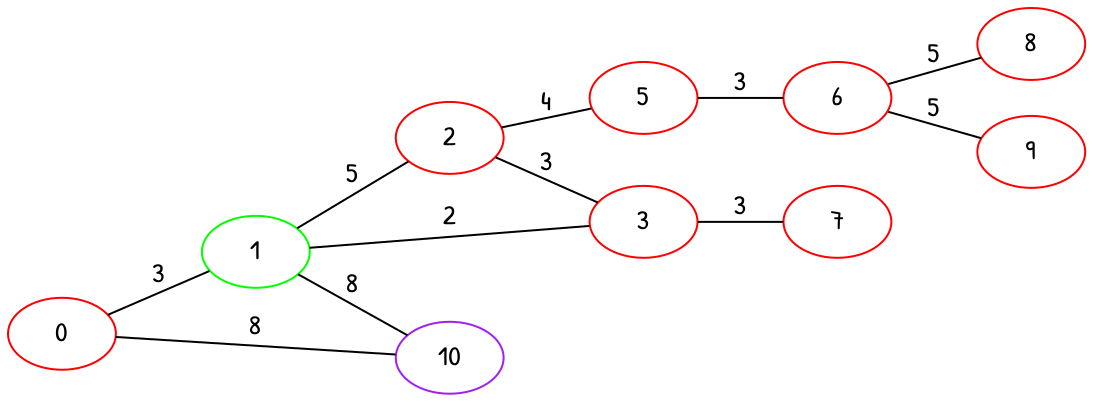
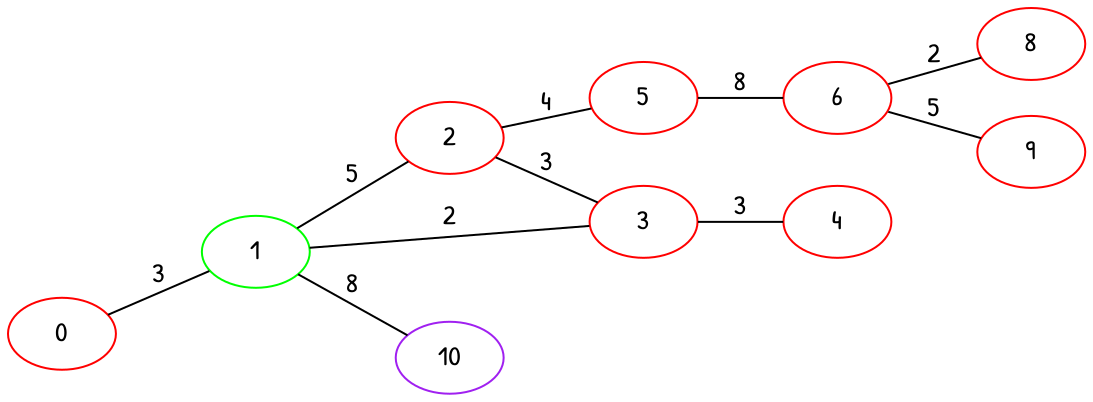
(934, 55) -> (934, 55)
(740, 83) -> (740, 83)
(837, 222) -> (837, 222)
(256, 346) -> none
